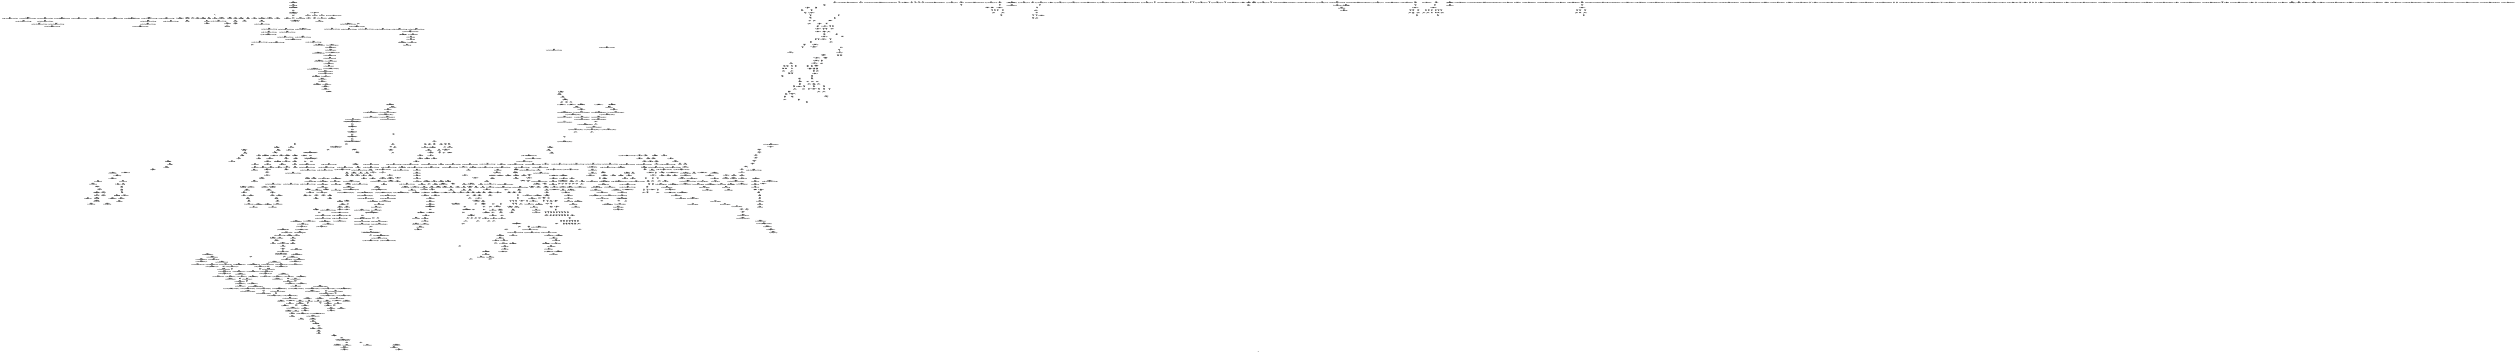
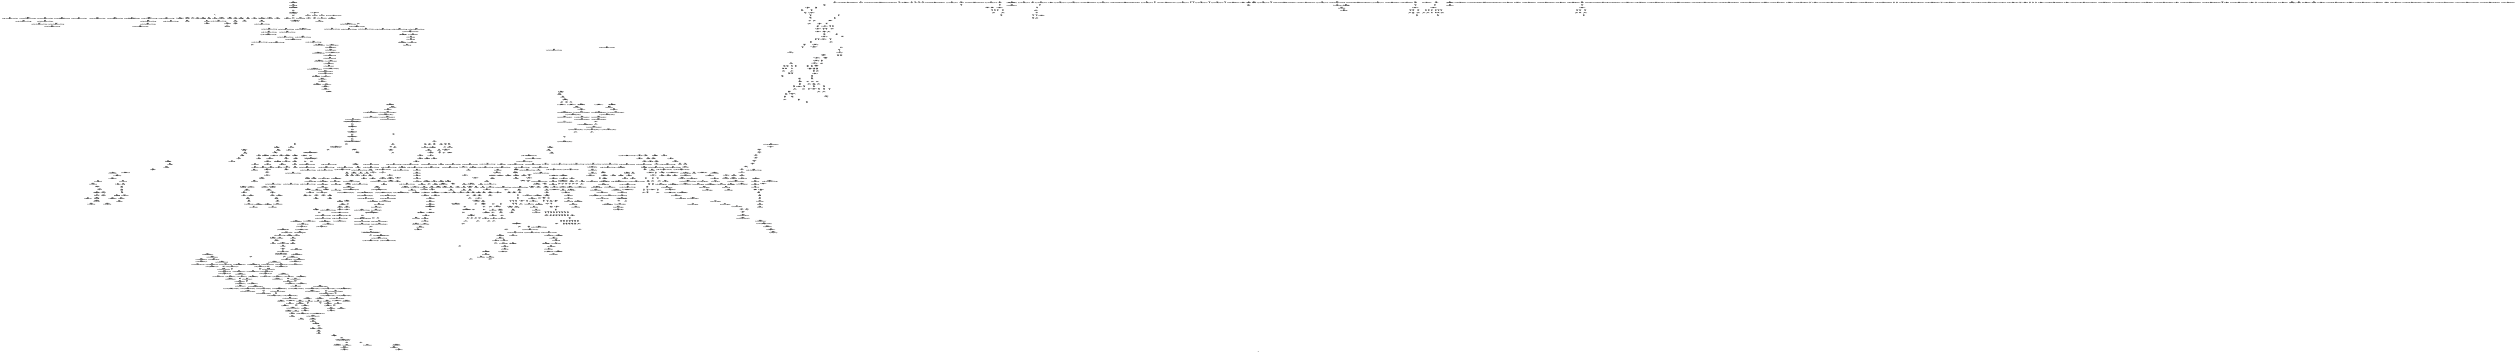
(505, 184) -> none
